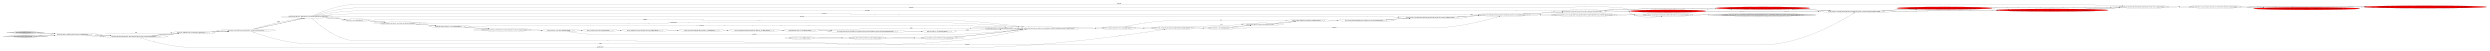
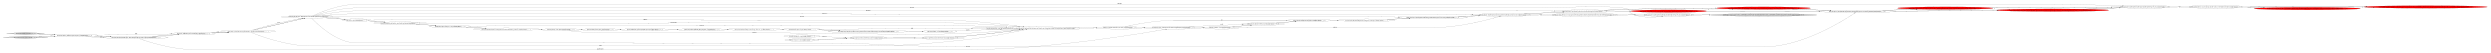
none -> (802, 36)
